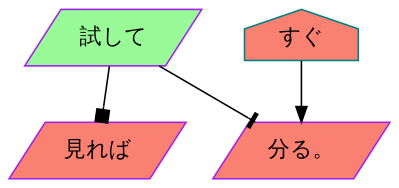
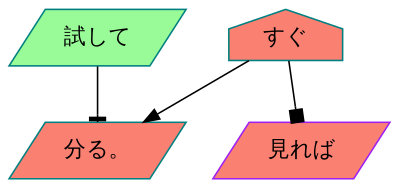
(113, 38) -> (98, 38)
(107, 86) -> (292, 84)
(301, 151) -> (98, 151)
